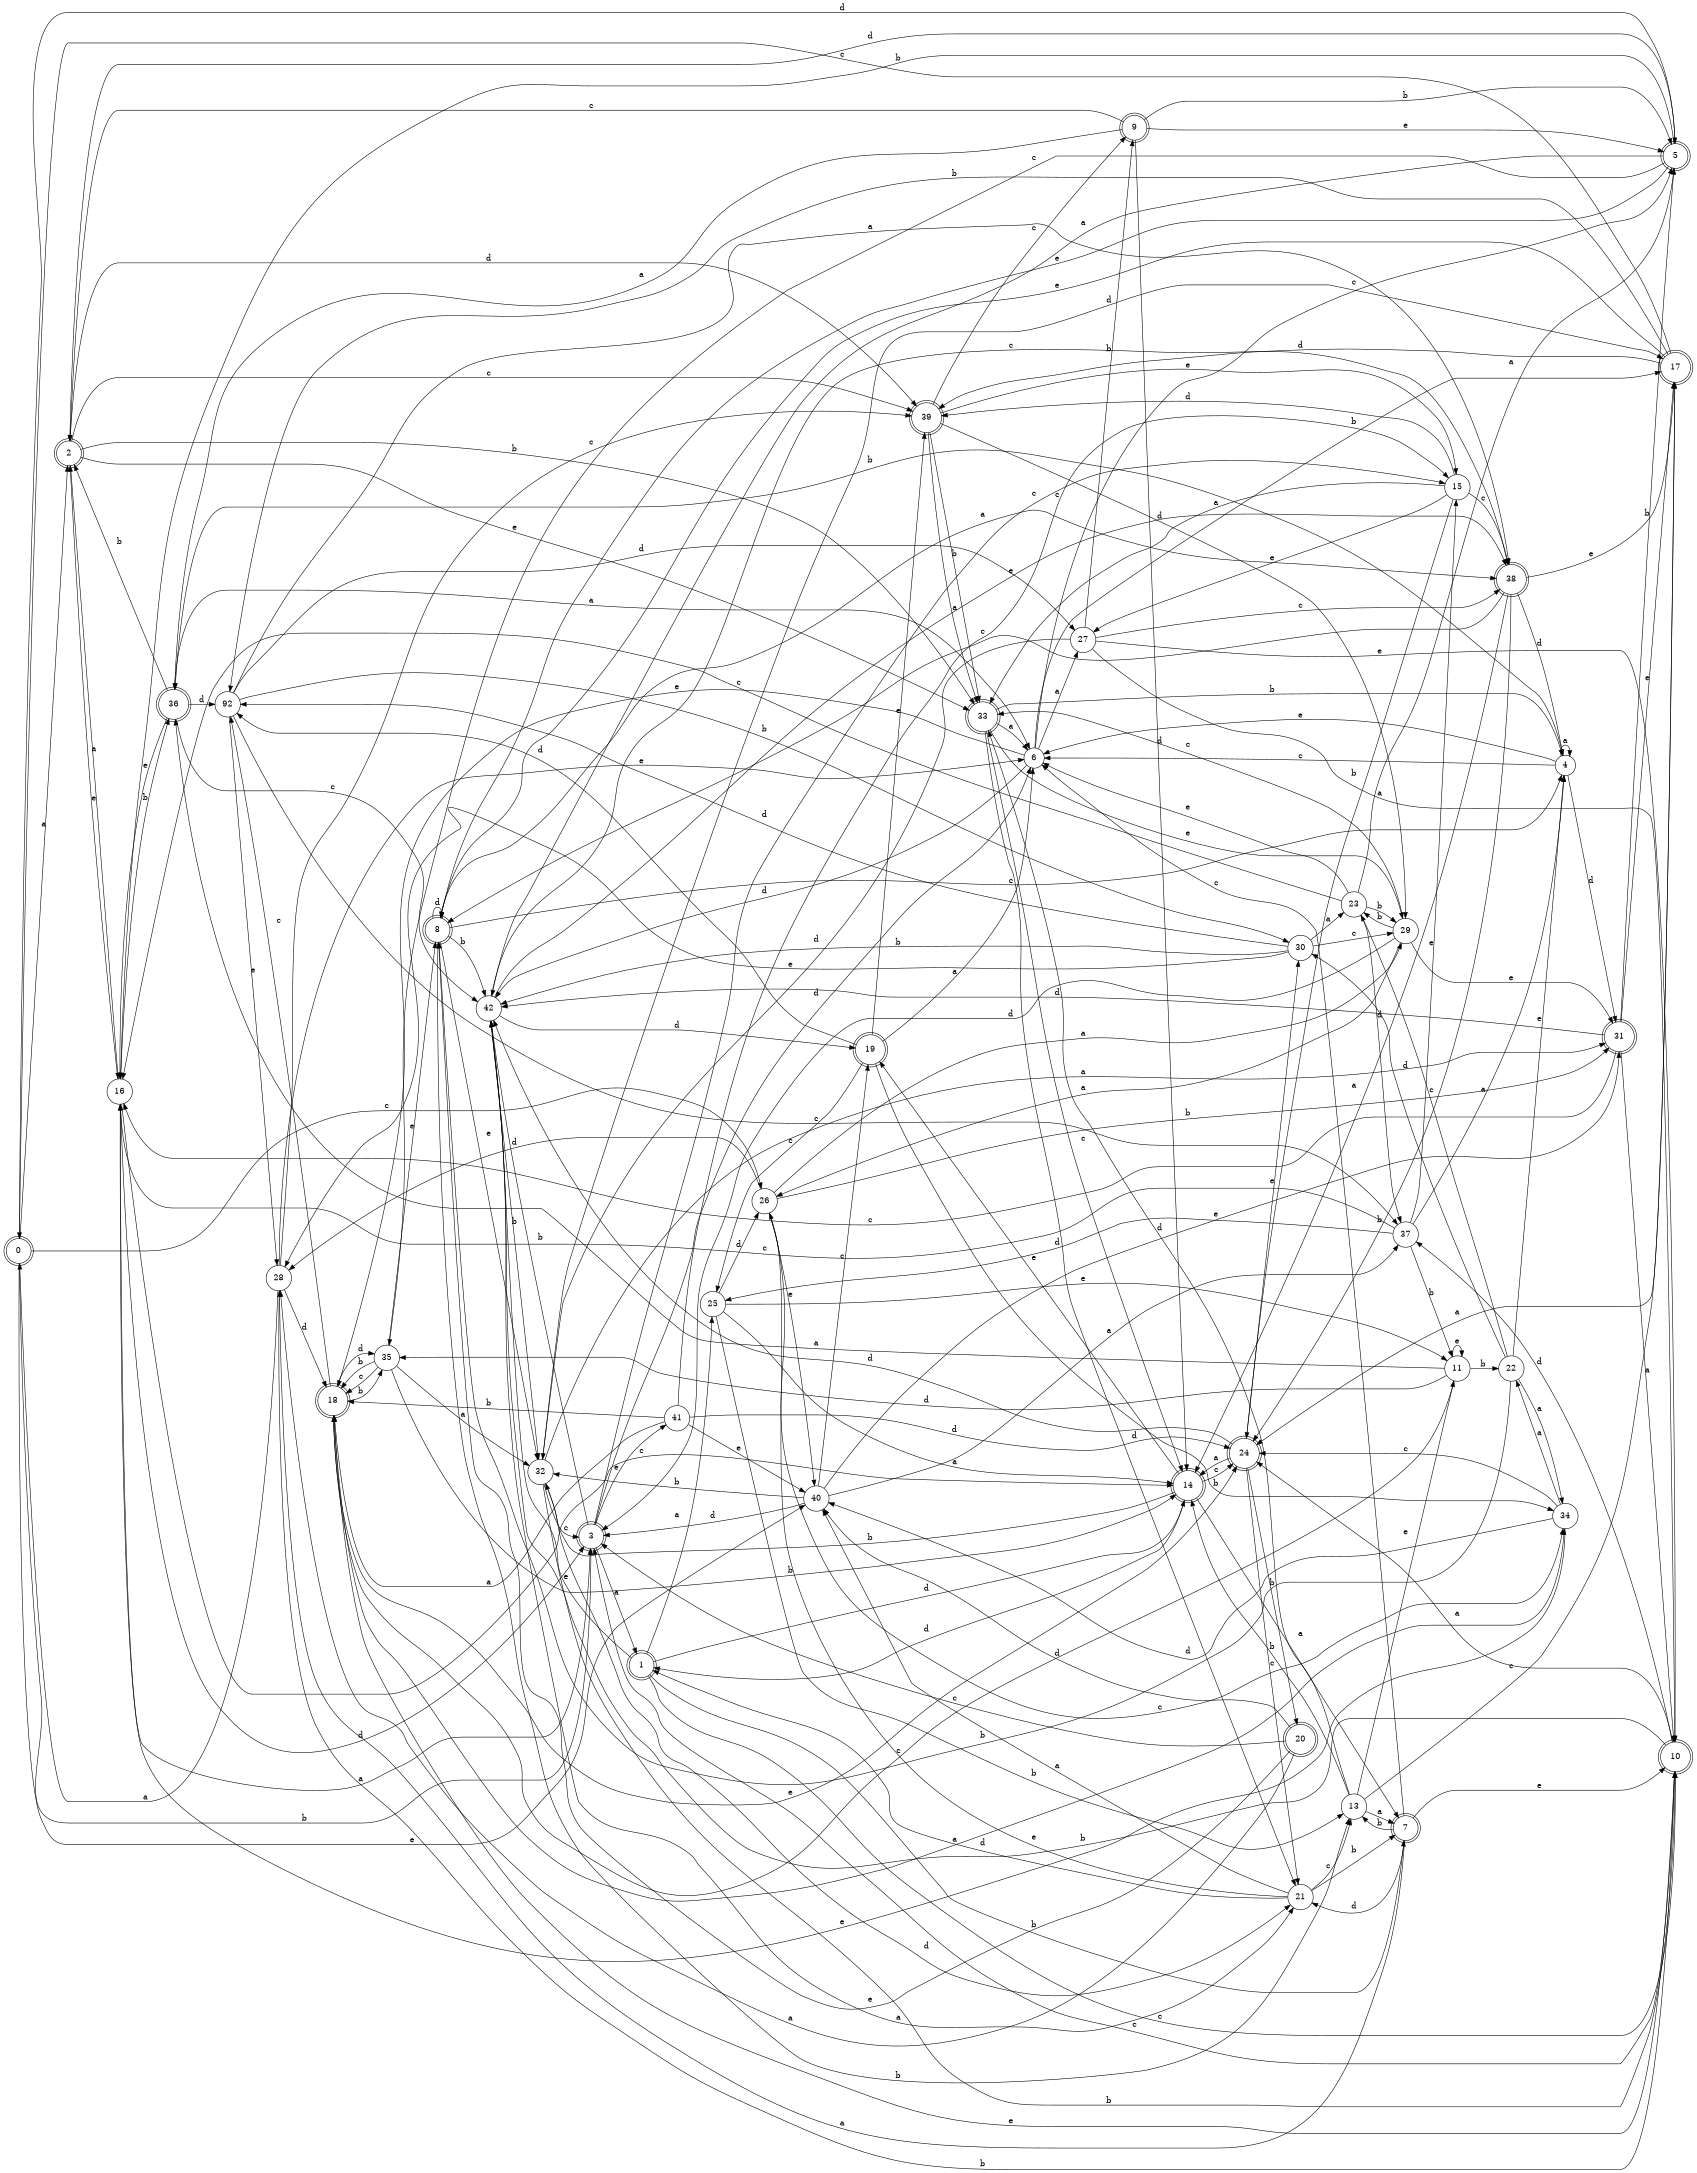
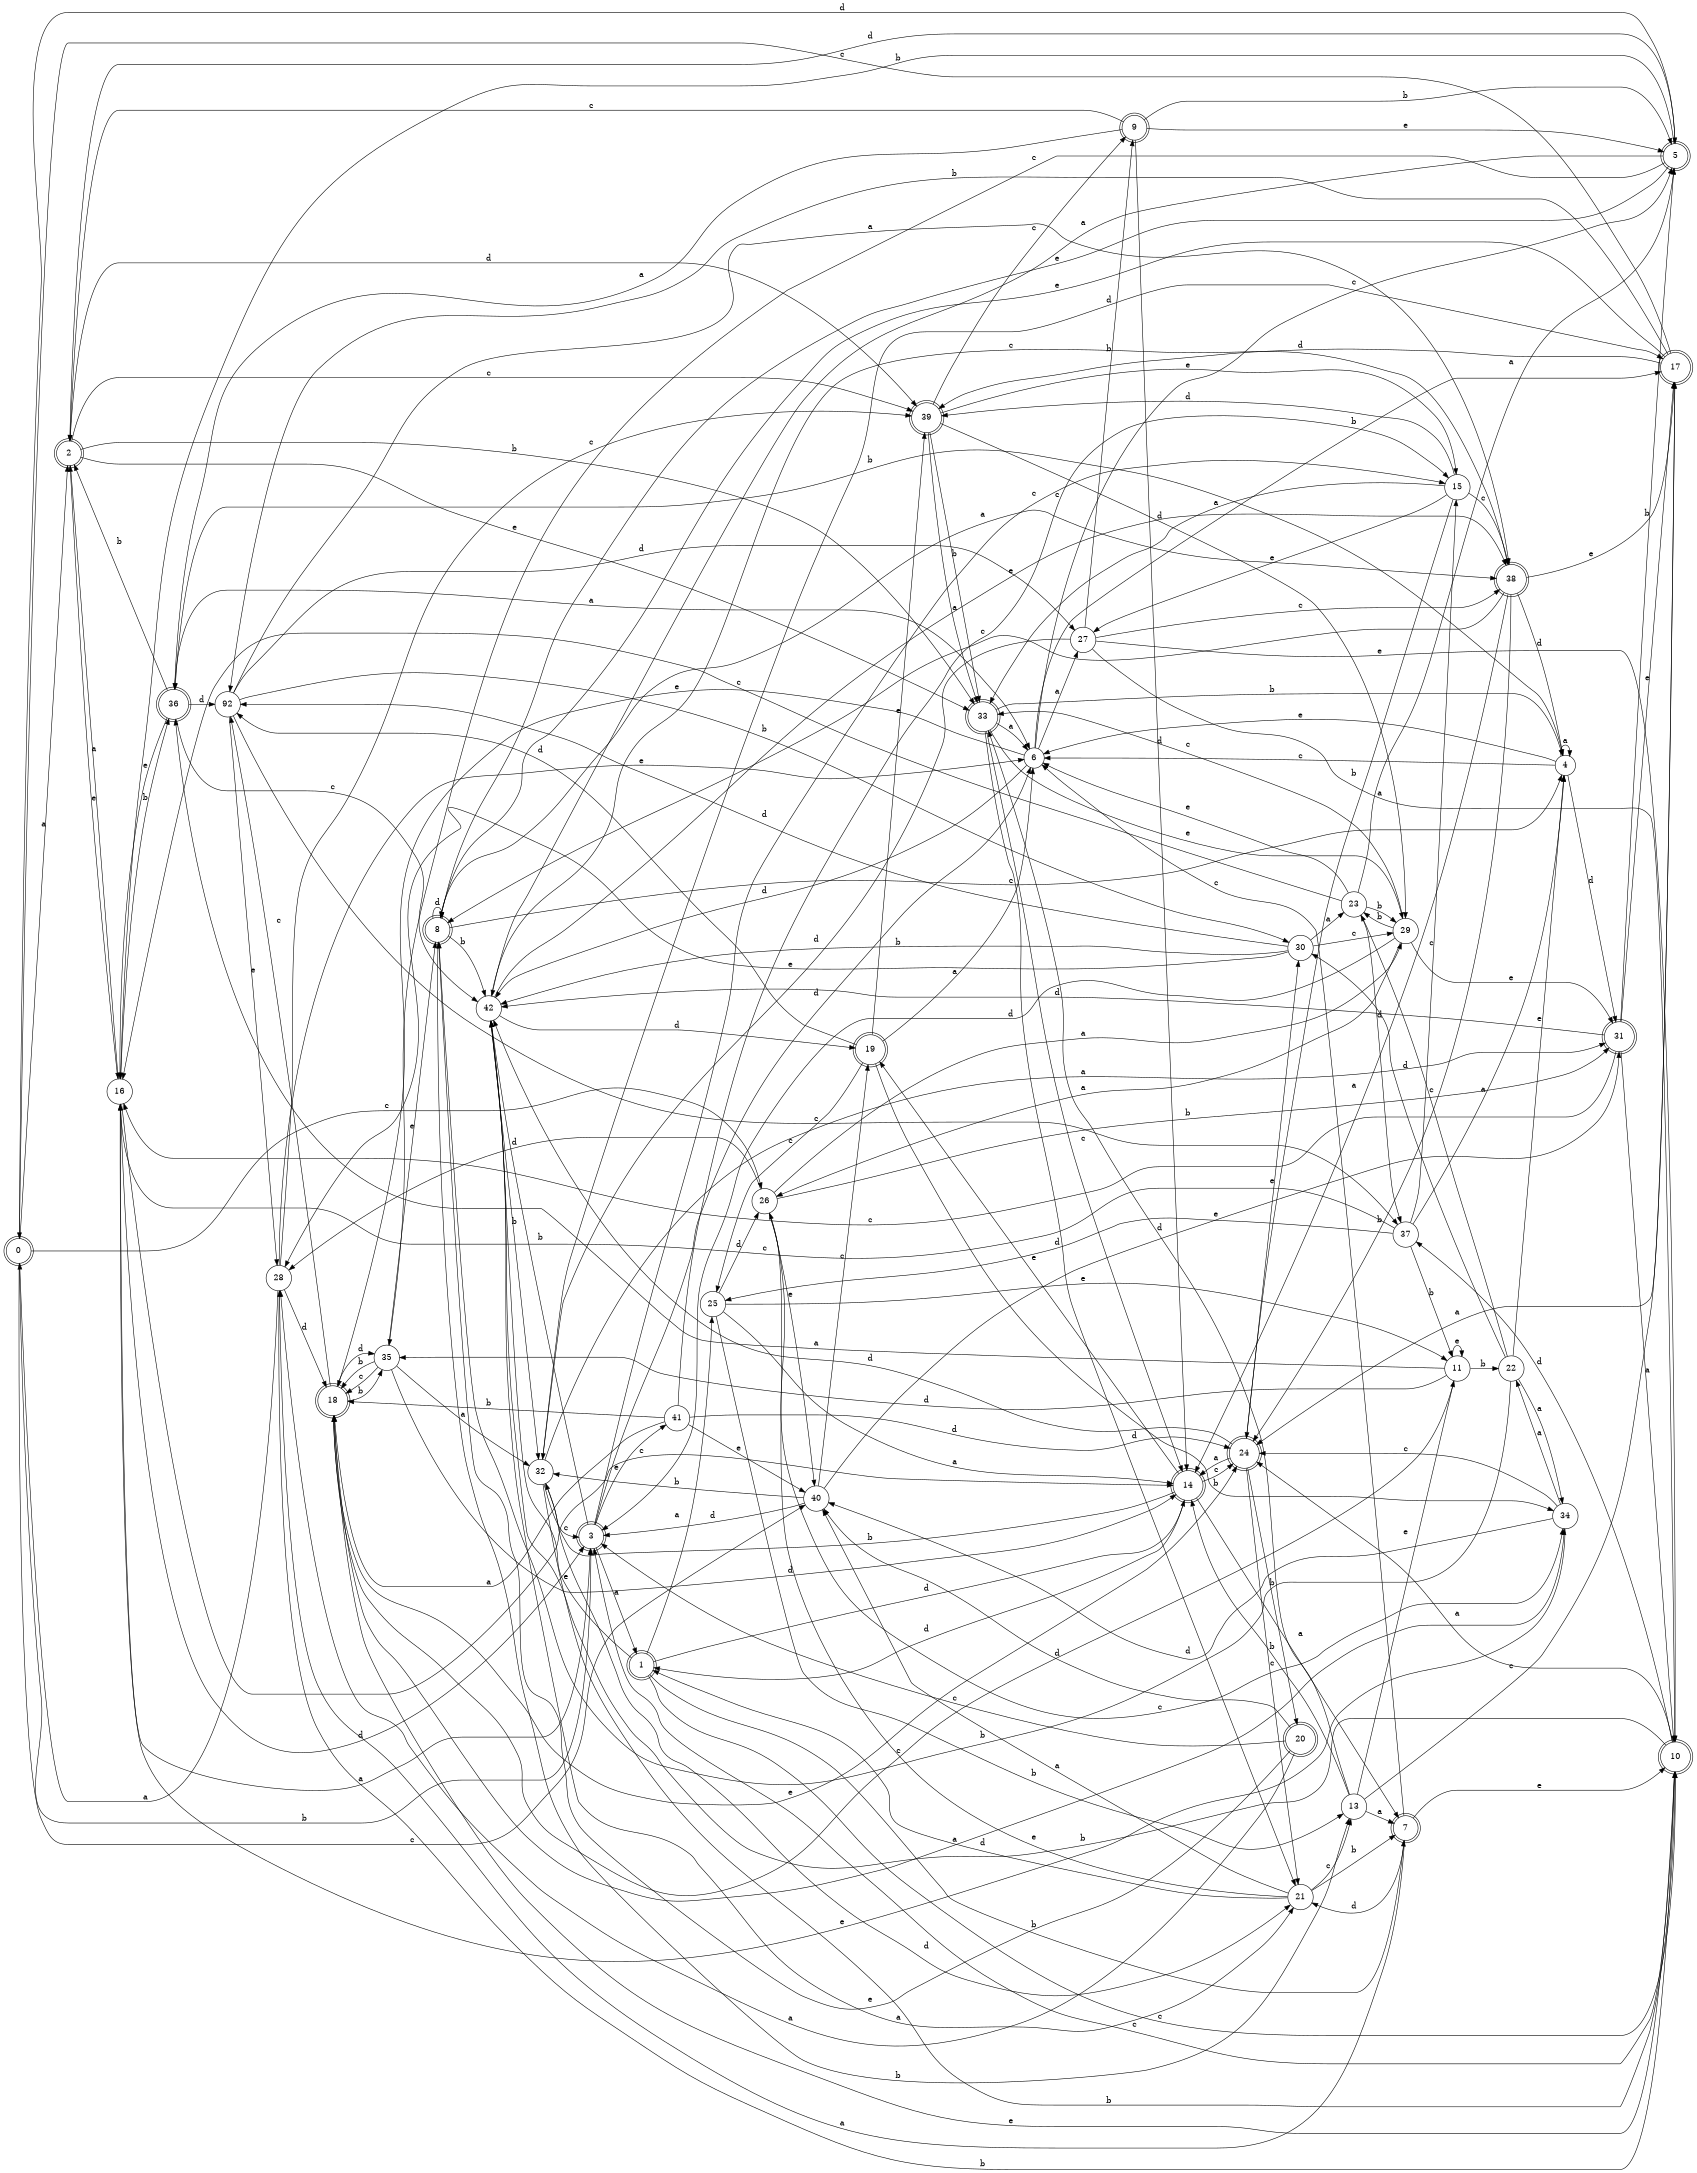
(1432, 943) -> (1432, 943)
(488, 1198) -> none
(1102, 1343) -> none
(791, 1571) -> (791, 1571)
(1379, 1828) -> none
(412, 1840) -> (412, 1840)
